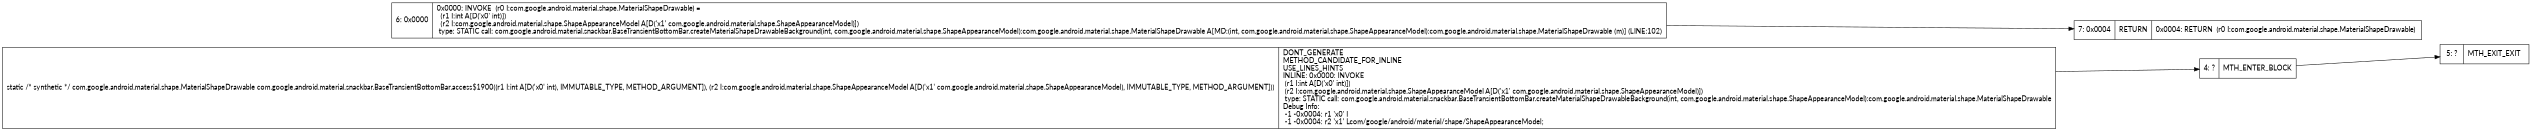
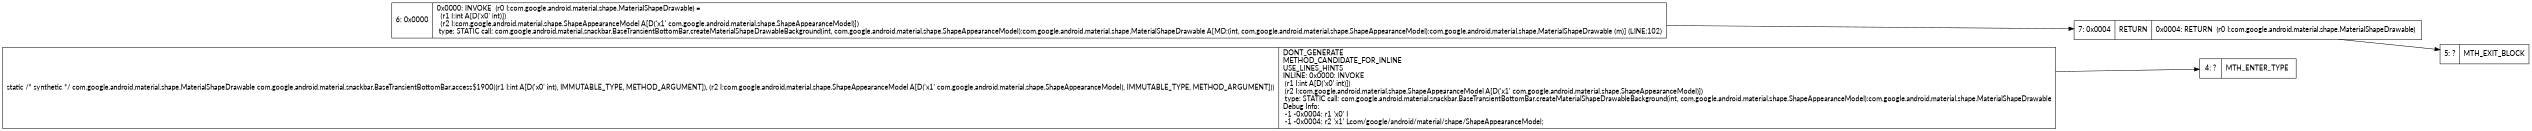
(2494, 54) -> (2494, 54)
(2366, 61) -> (2387, 44)
(2258, 68) -> (2257, 68)
